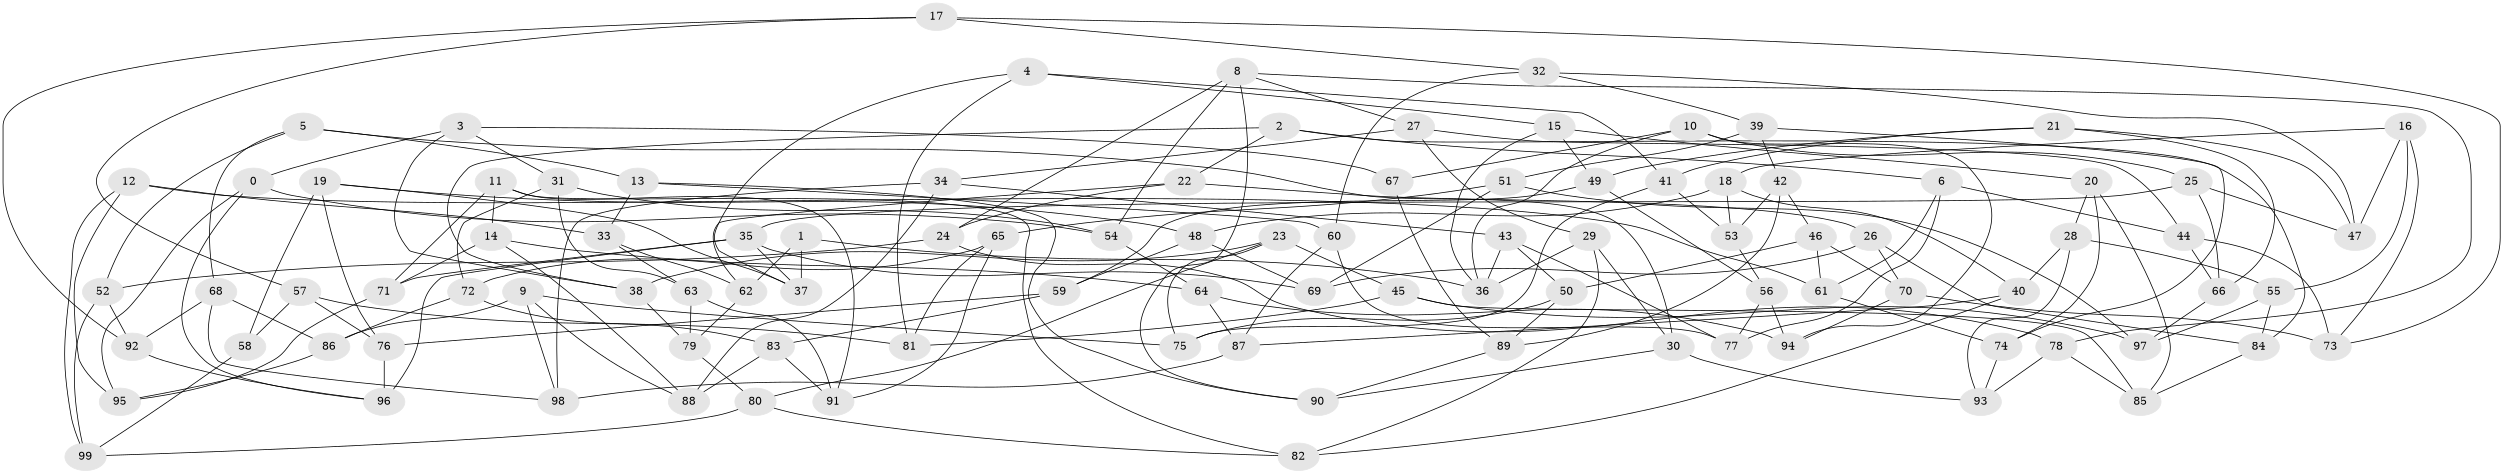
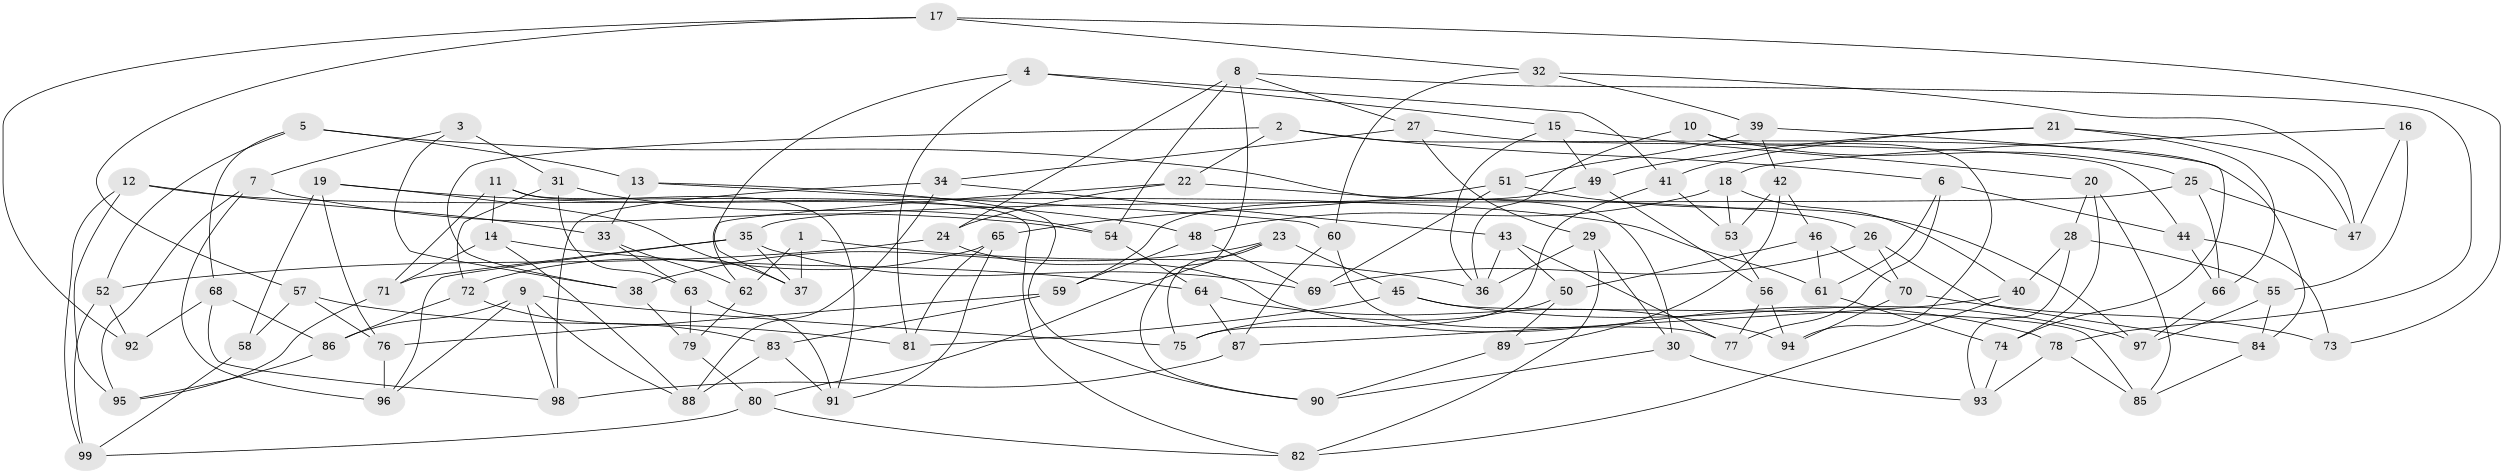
(254, 182) -> (254, 182)
(1393, 182) -> none
(2403, 246) -> none
(218, 374) -> (454, 347)
